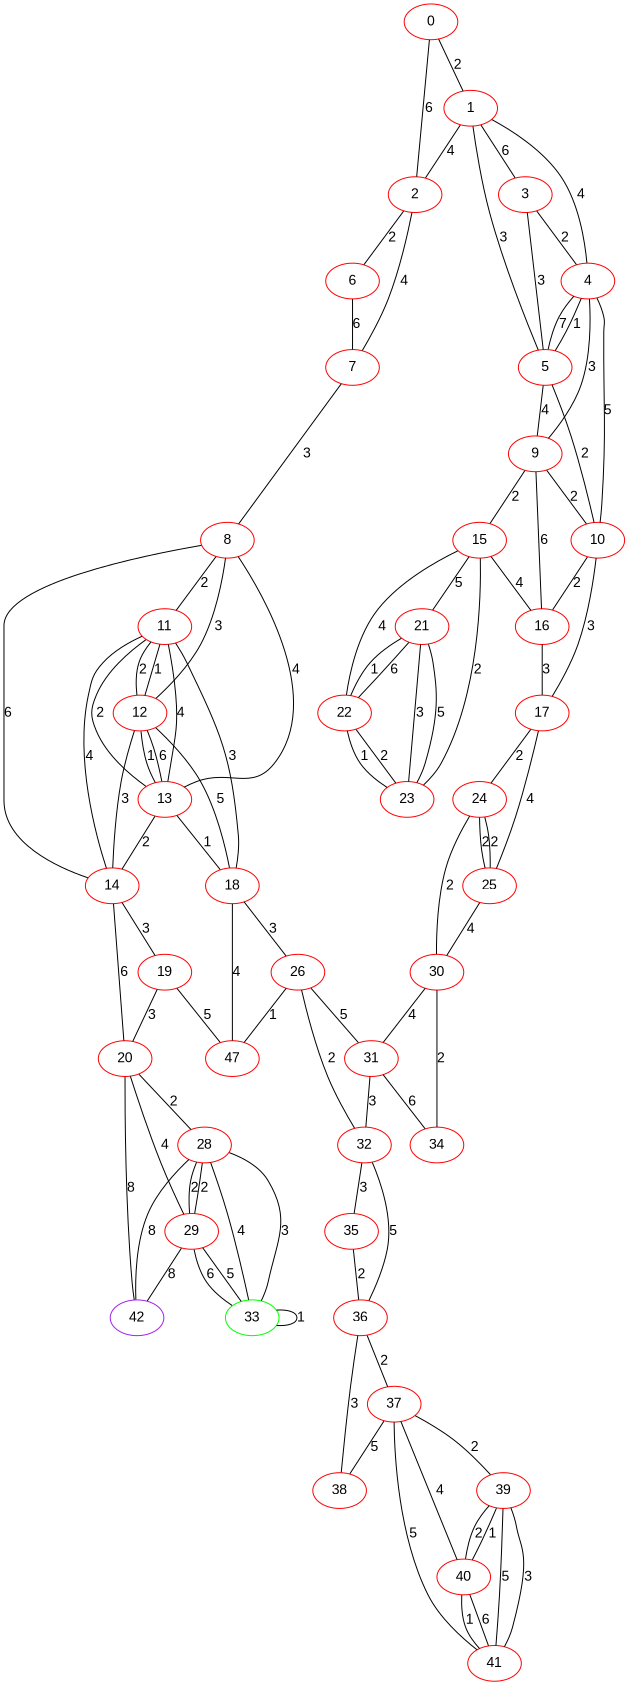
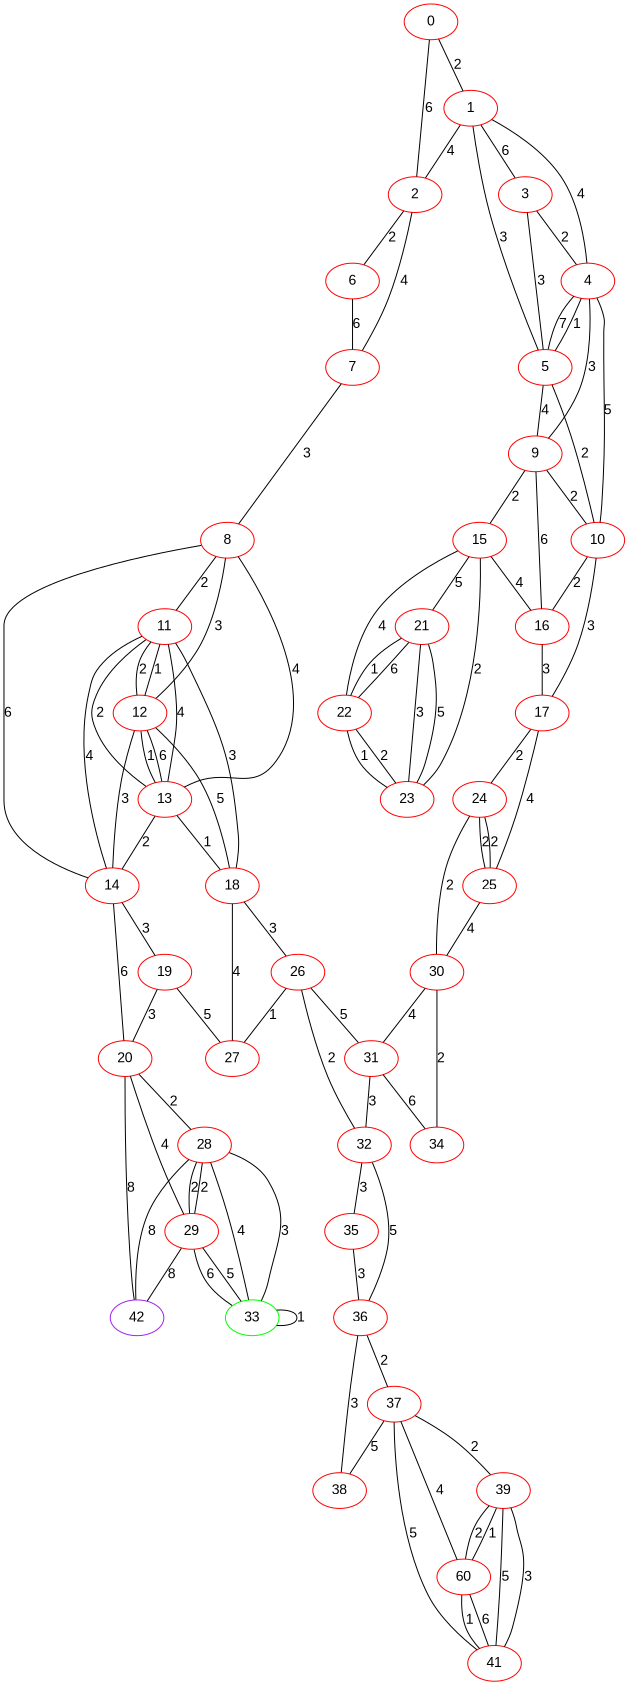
(232, 1059) -> (232, 1059)
(361, 1275) -> (361, 1275)
(464, 1577) -> (464, 1577)
